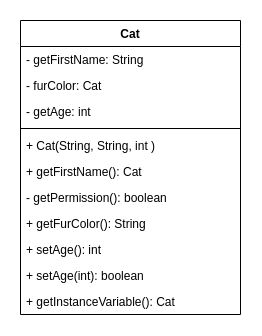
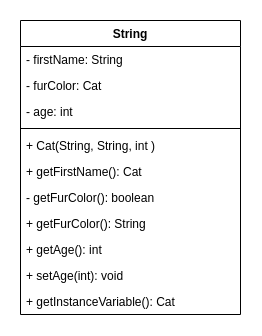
(130, 34) -> (130, 34)
(94, 60) -> (84, 60)
(67, 112) -> (56, 112)
(107, 198) -> (102, 198)
(73, 250) -> (73, 250)
(95, 276) -> (85, 276)
